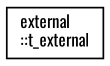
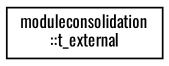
(55, 33) -> (85, 33)
